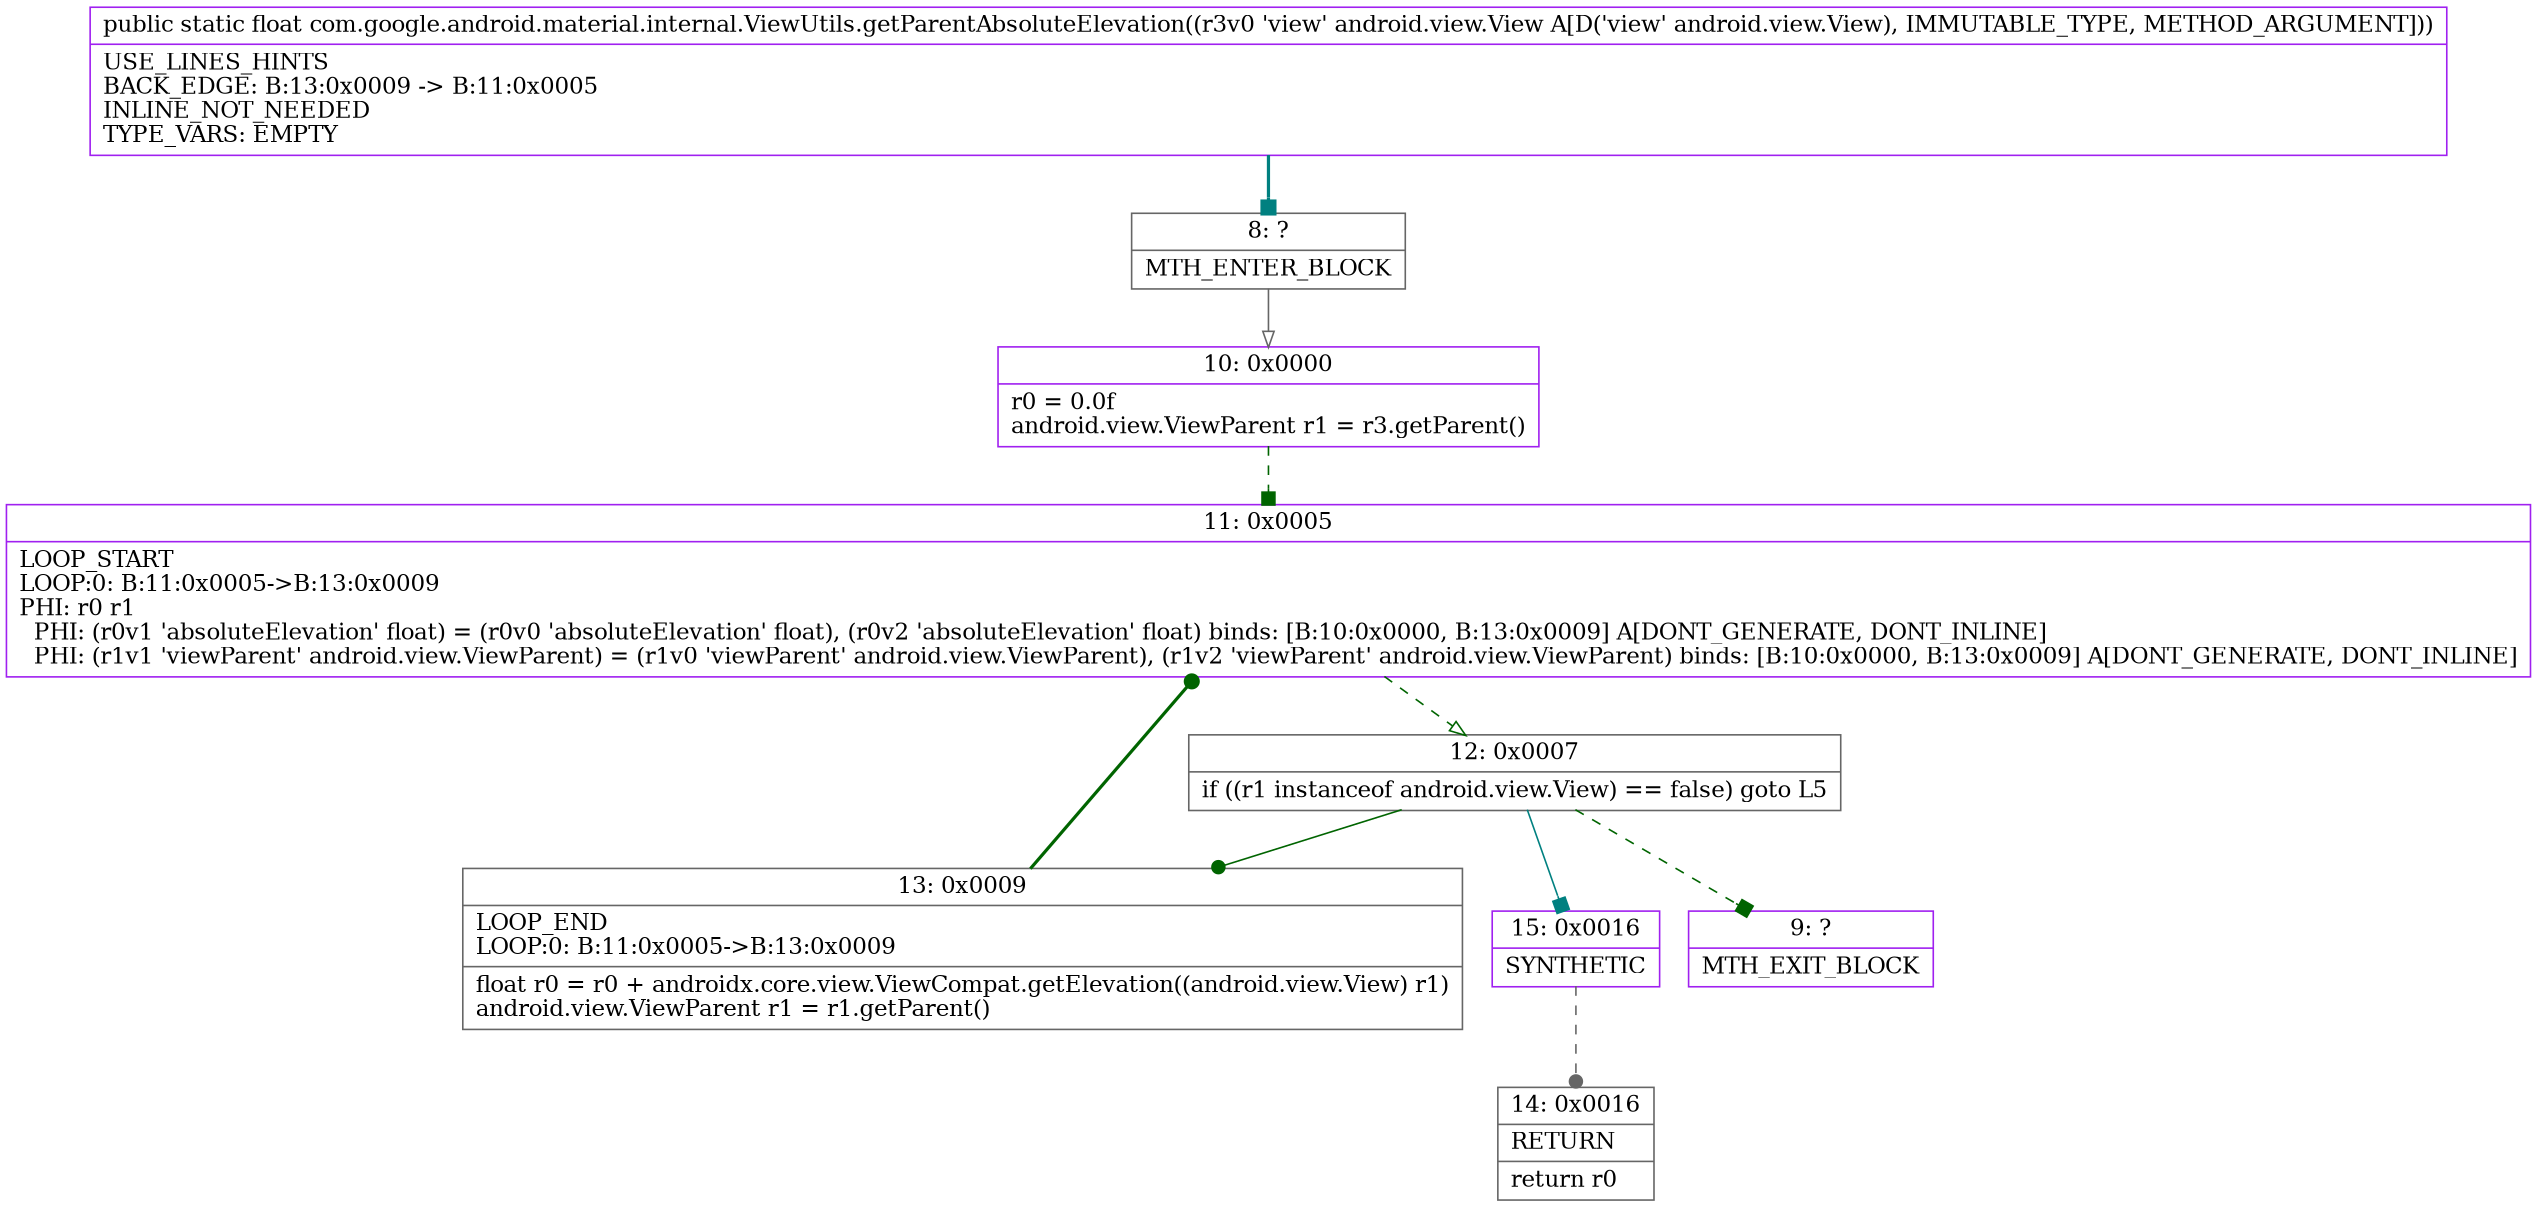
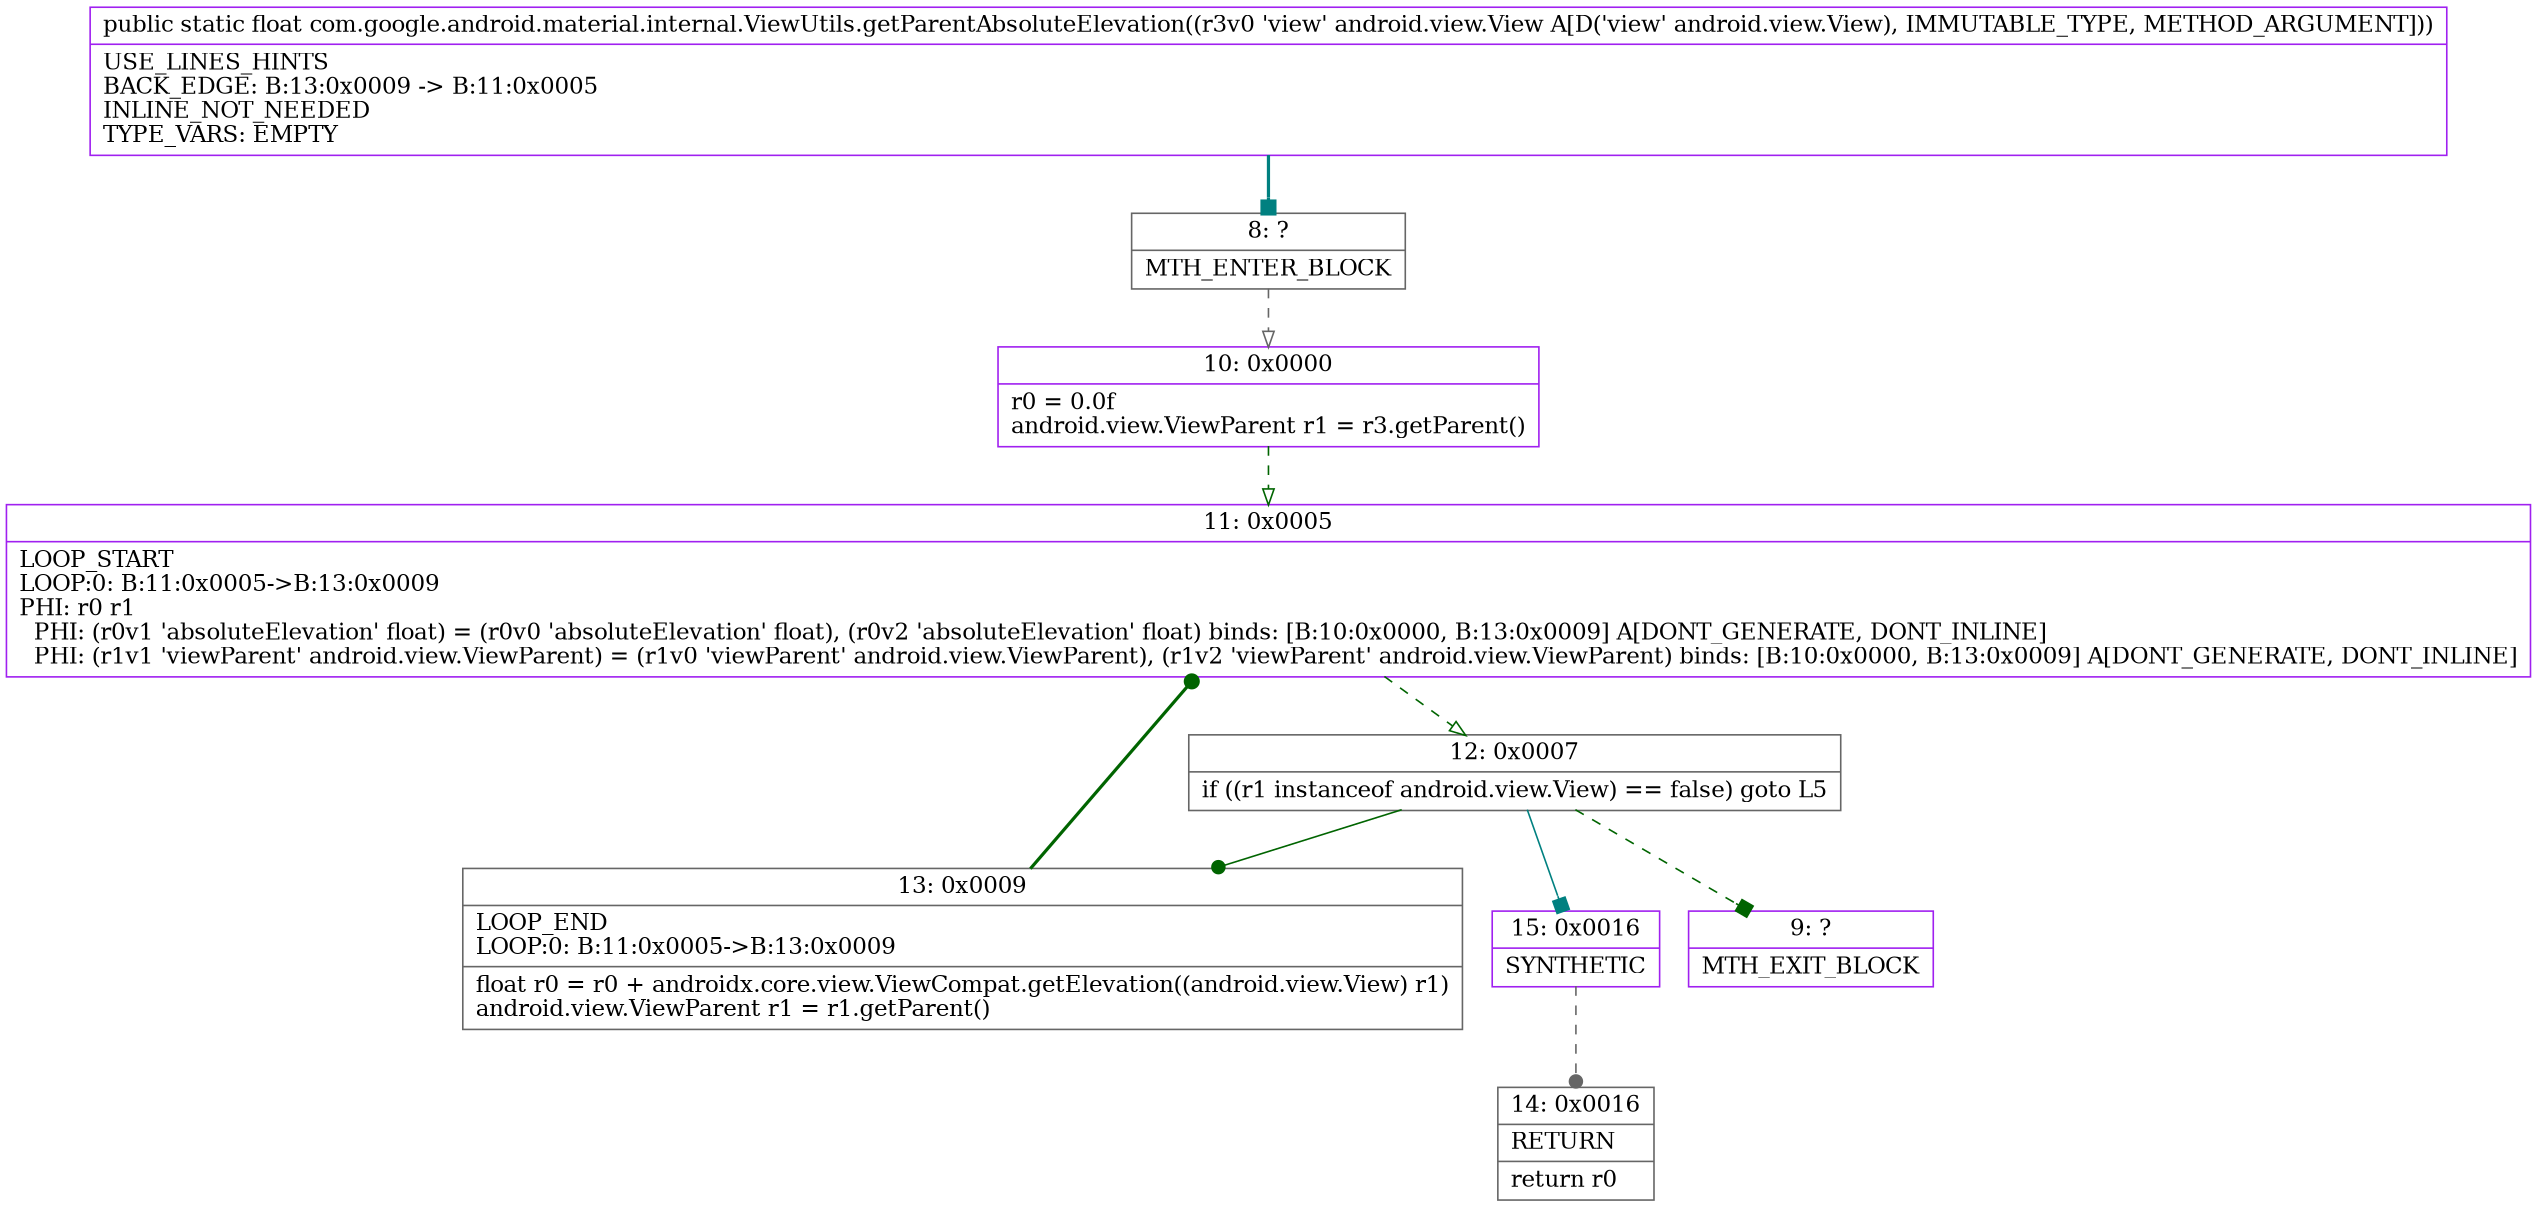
(1268, 310) -> (1268, 310)
(1268, 467) -> (1268, 467)
